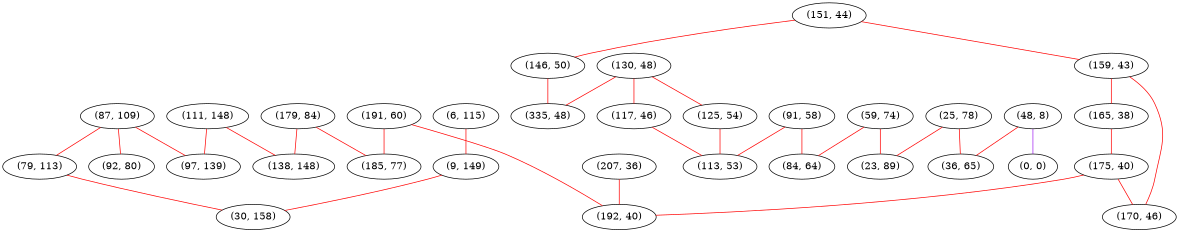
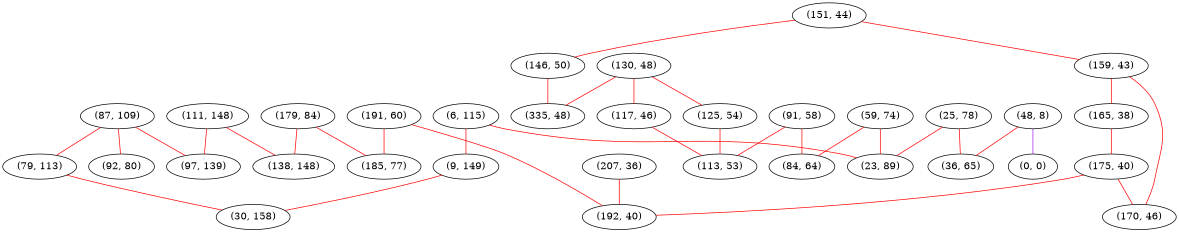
none -> (664, 142)
